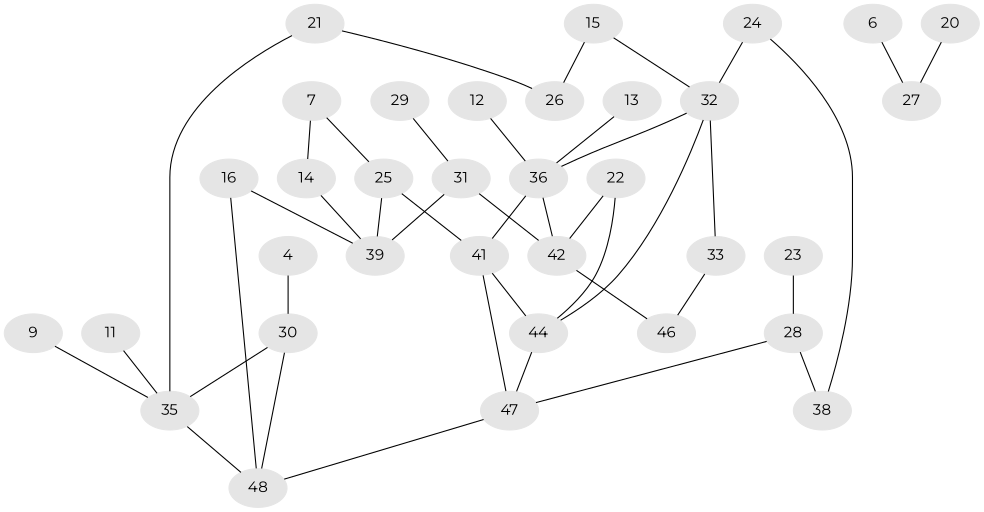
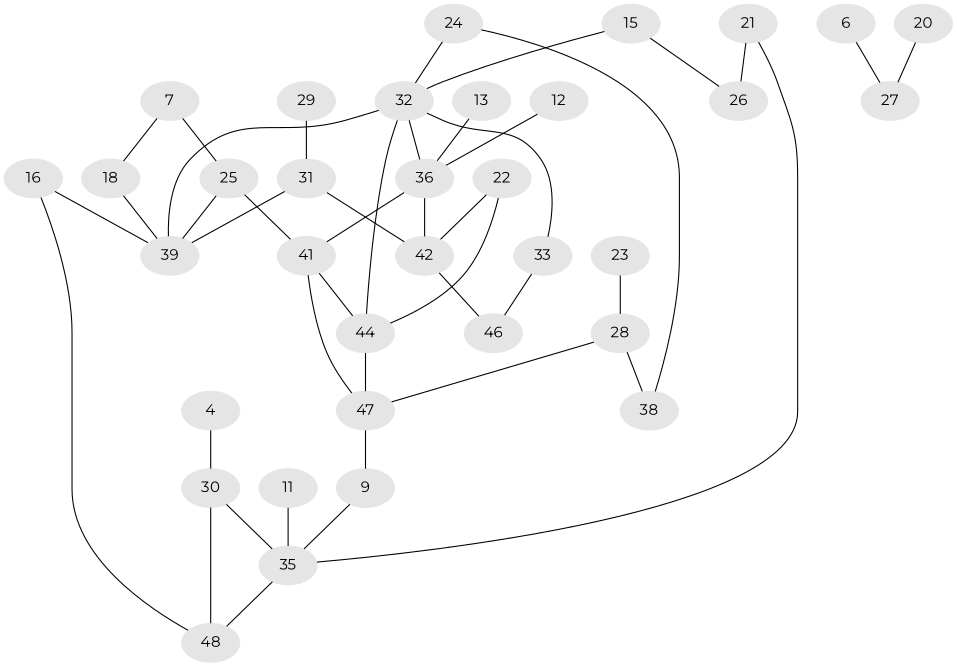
none -> (240, 130)
(306, 178) -> (111, 178)
(384, 449) -> (366, 449)
